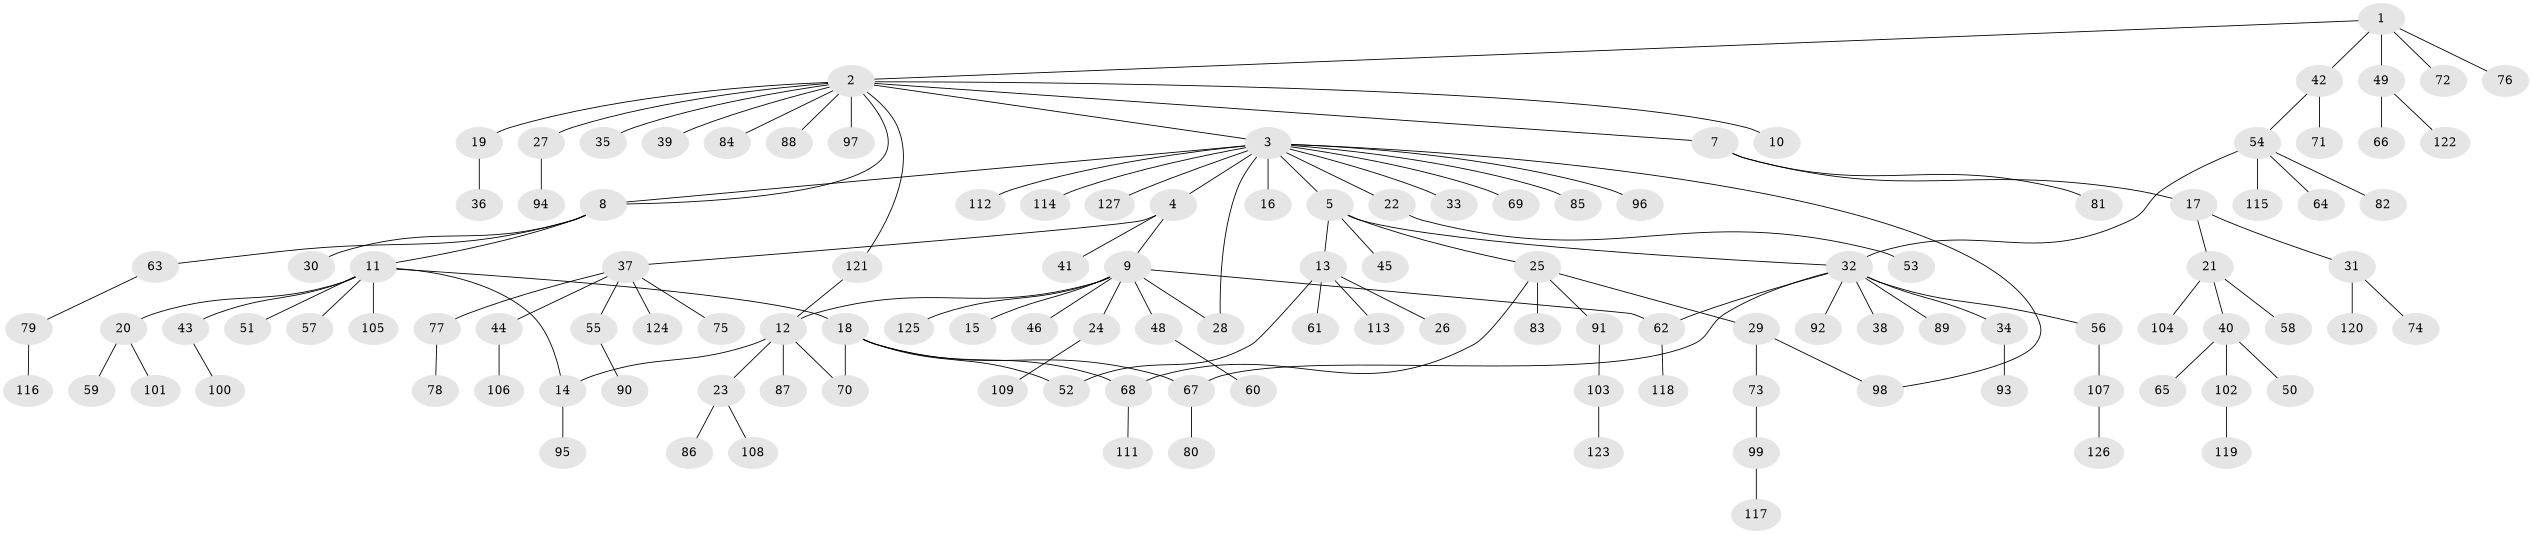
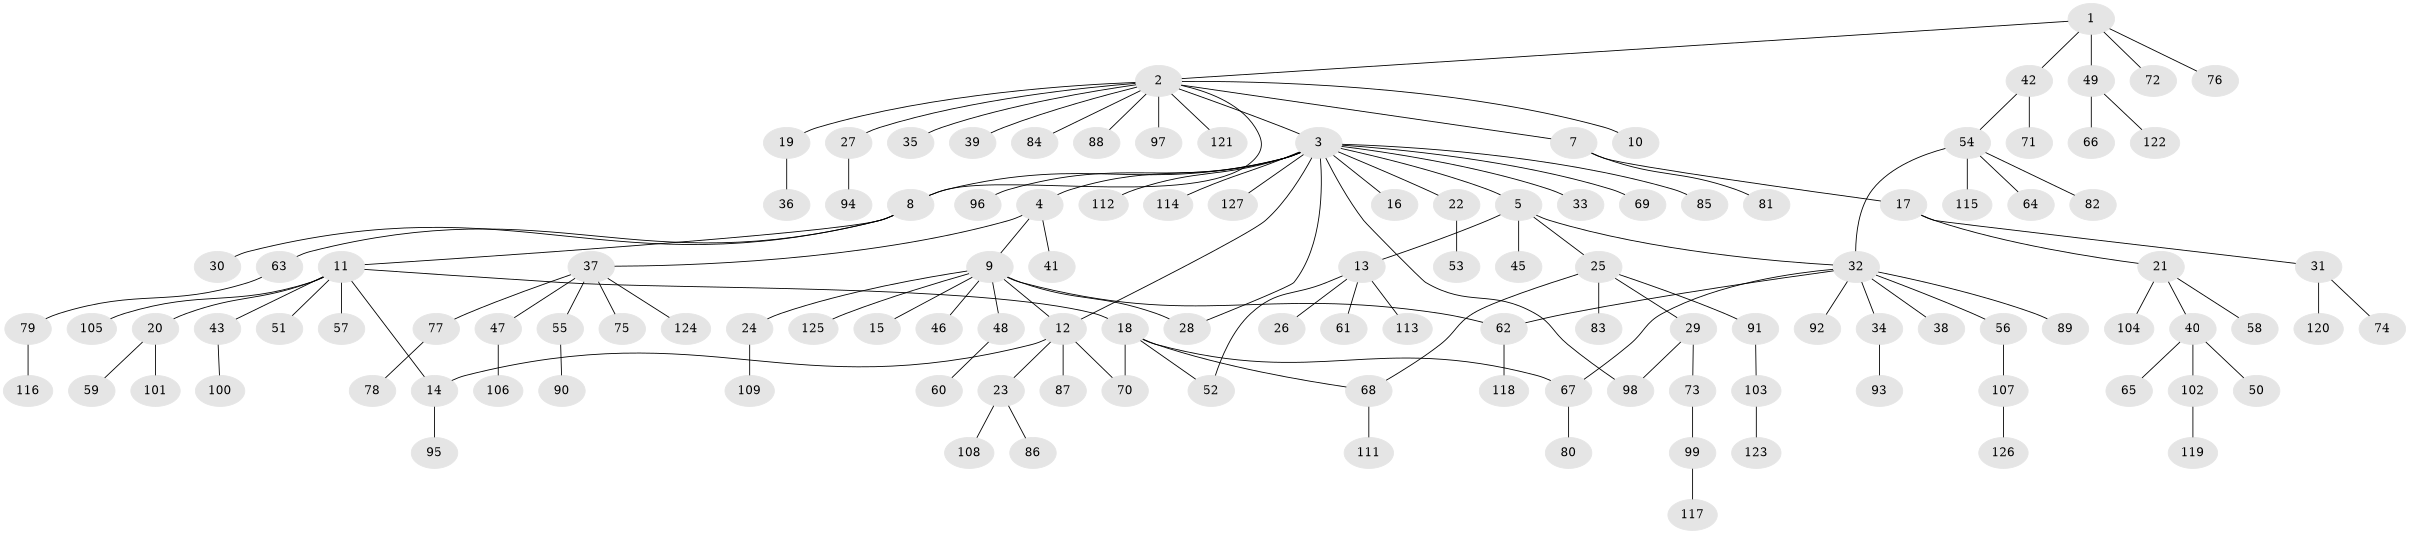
(820, 298) -> (1209, 253)
(499, 329) -> (498, 329)
